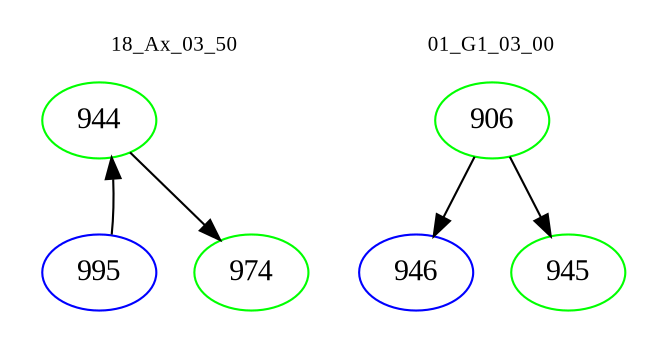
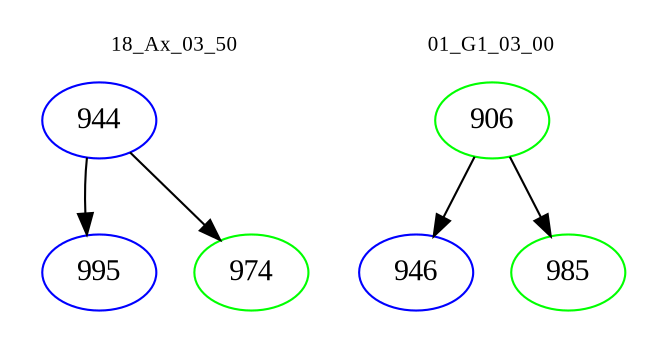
(99, 120) -> (99, 120)
(113, 207) -> (85, 186)
(568, 273) -> (568, 273)
